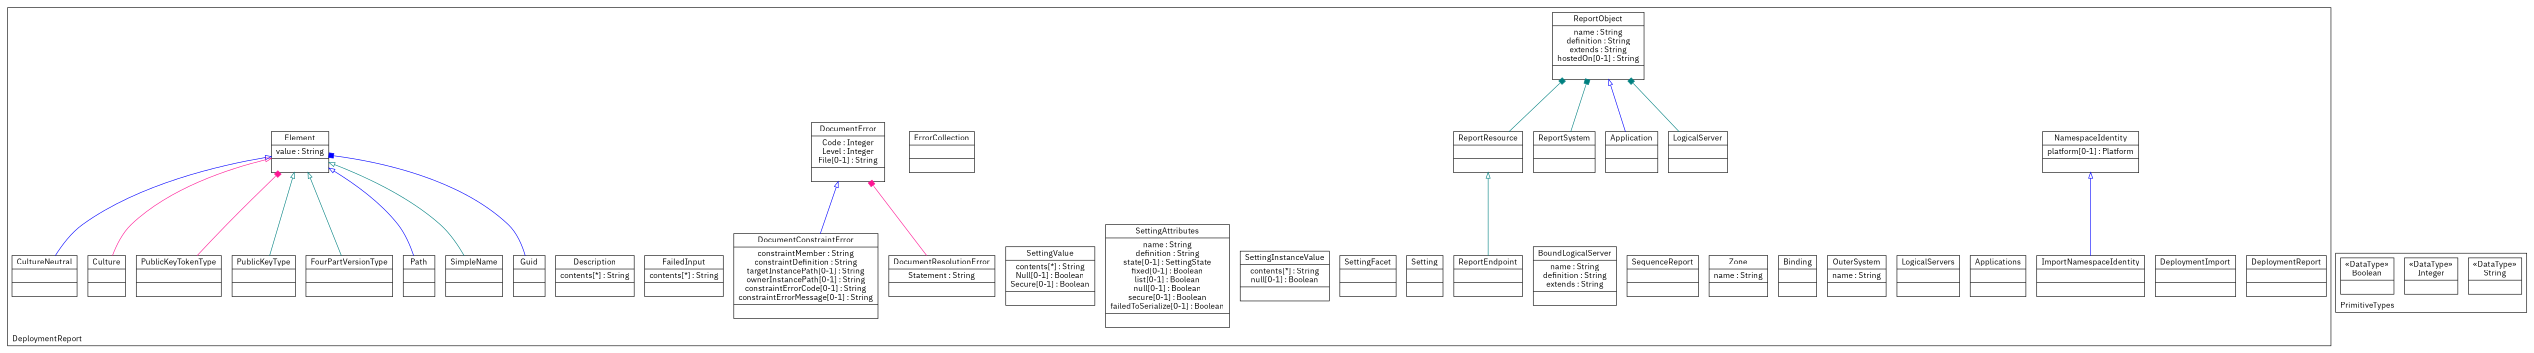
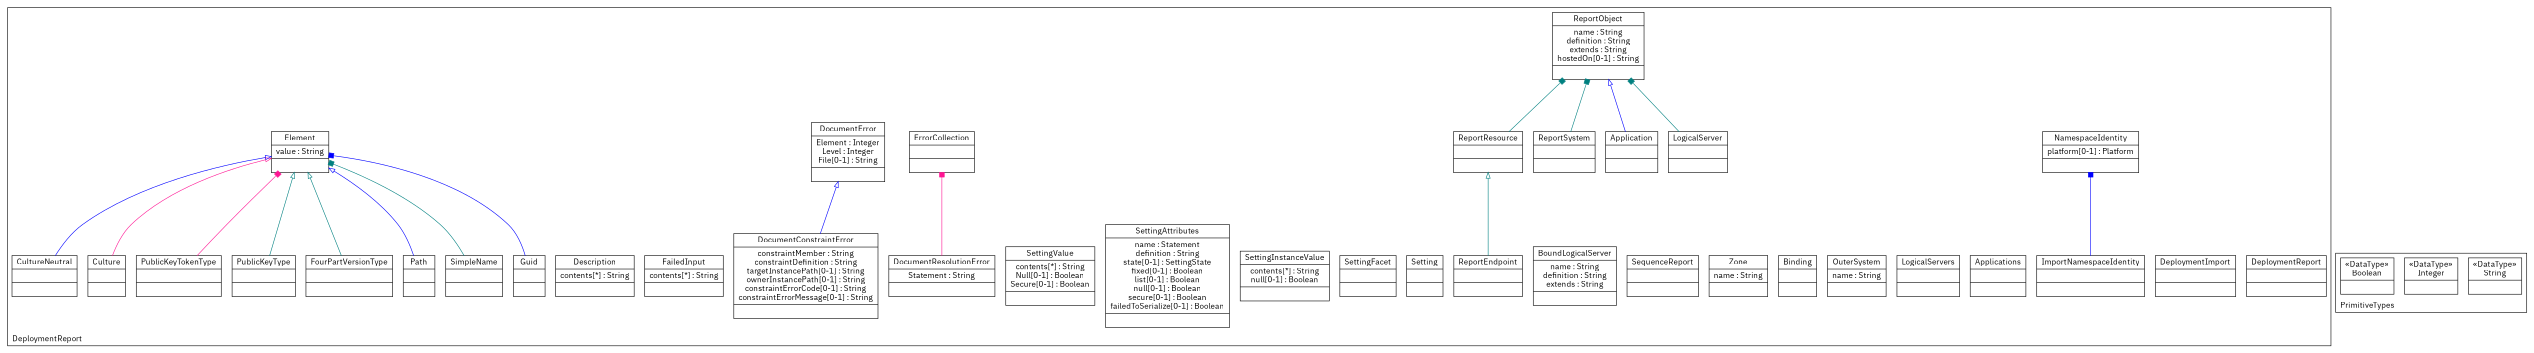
(848, 143) -> (848, 143)
(407, 200) -> (407, 200)
(2091, 217) -> (2091, 217)
(900, 221) -> (942, 217)
(1168, 245) -> (1168, 245)
